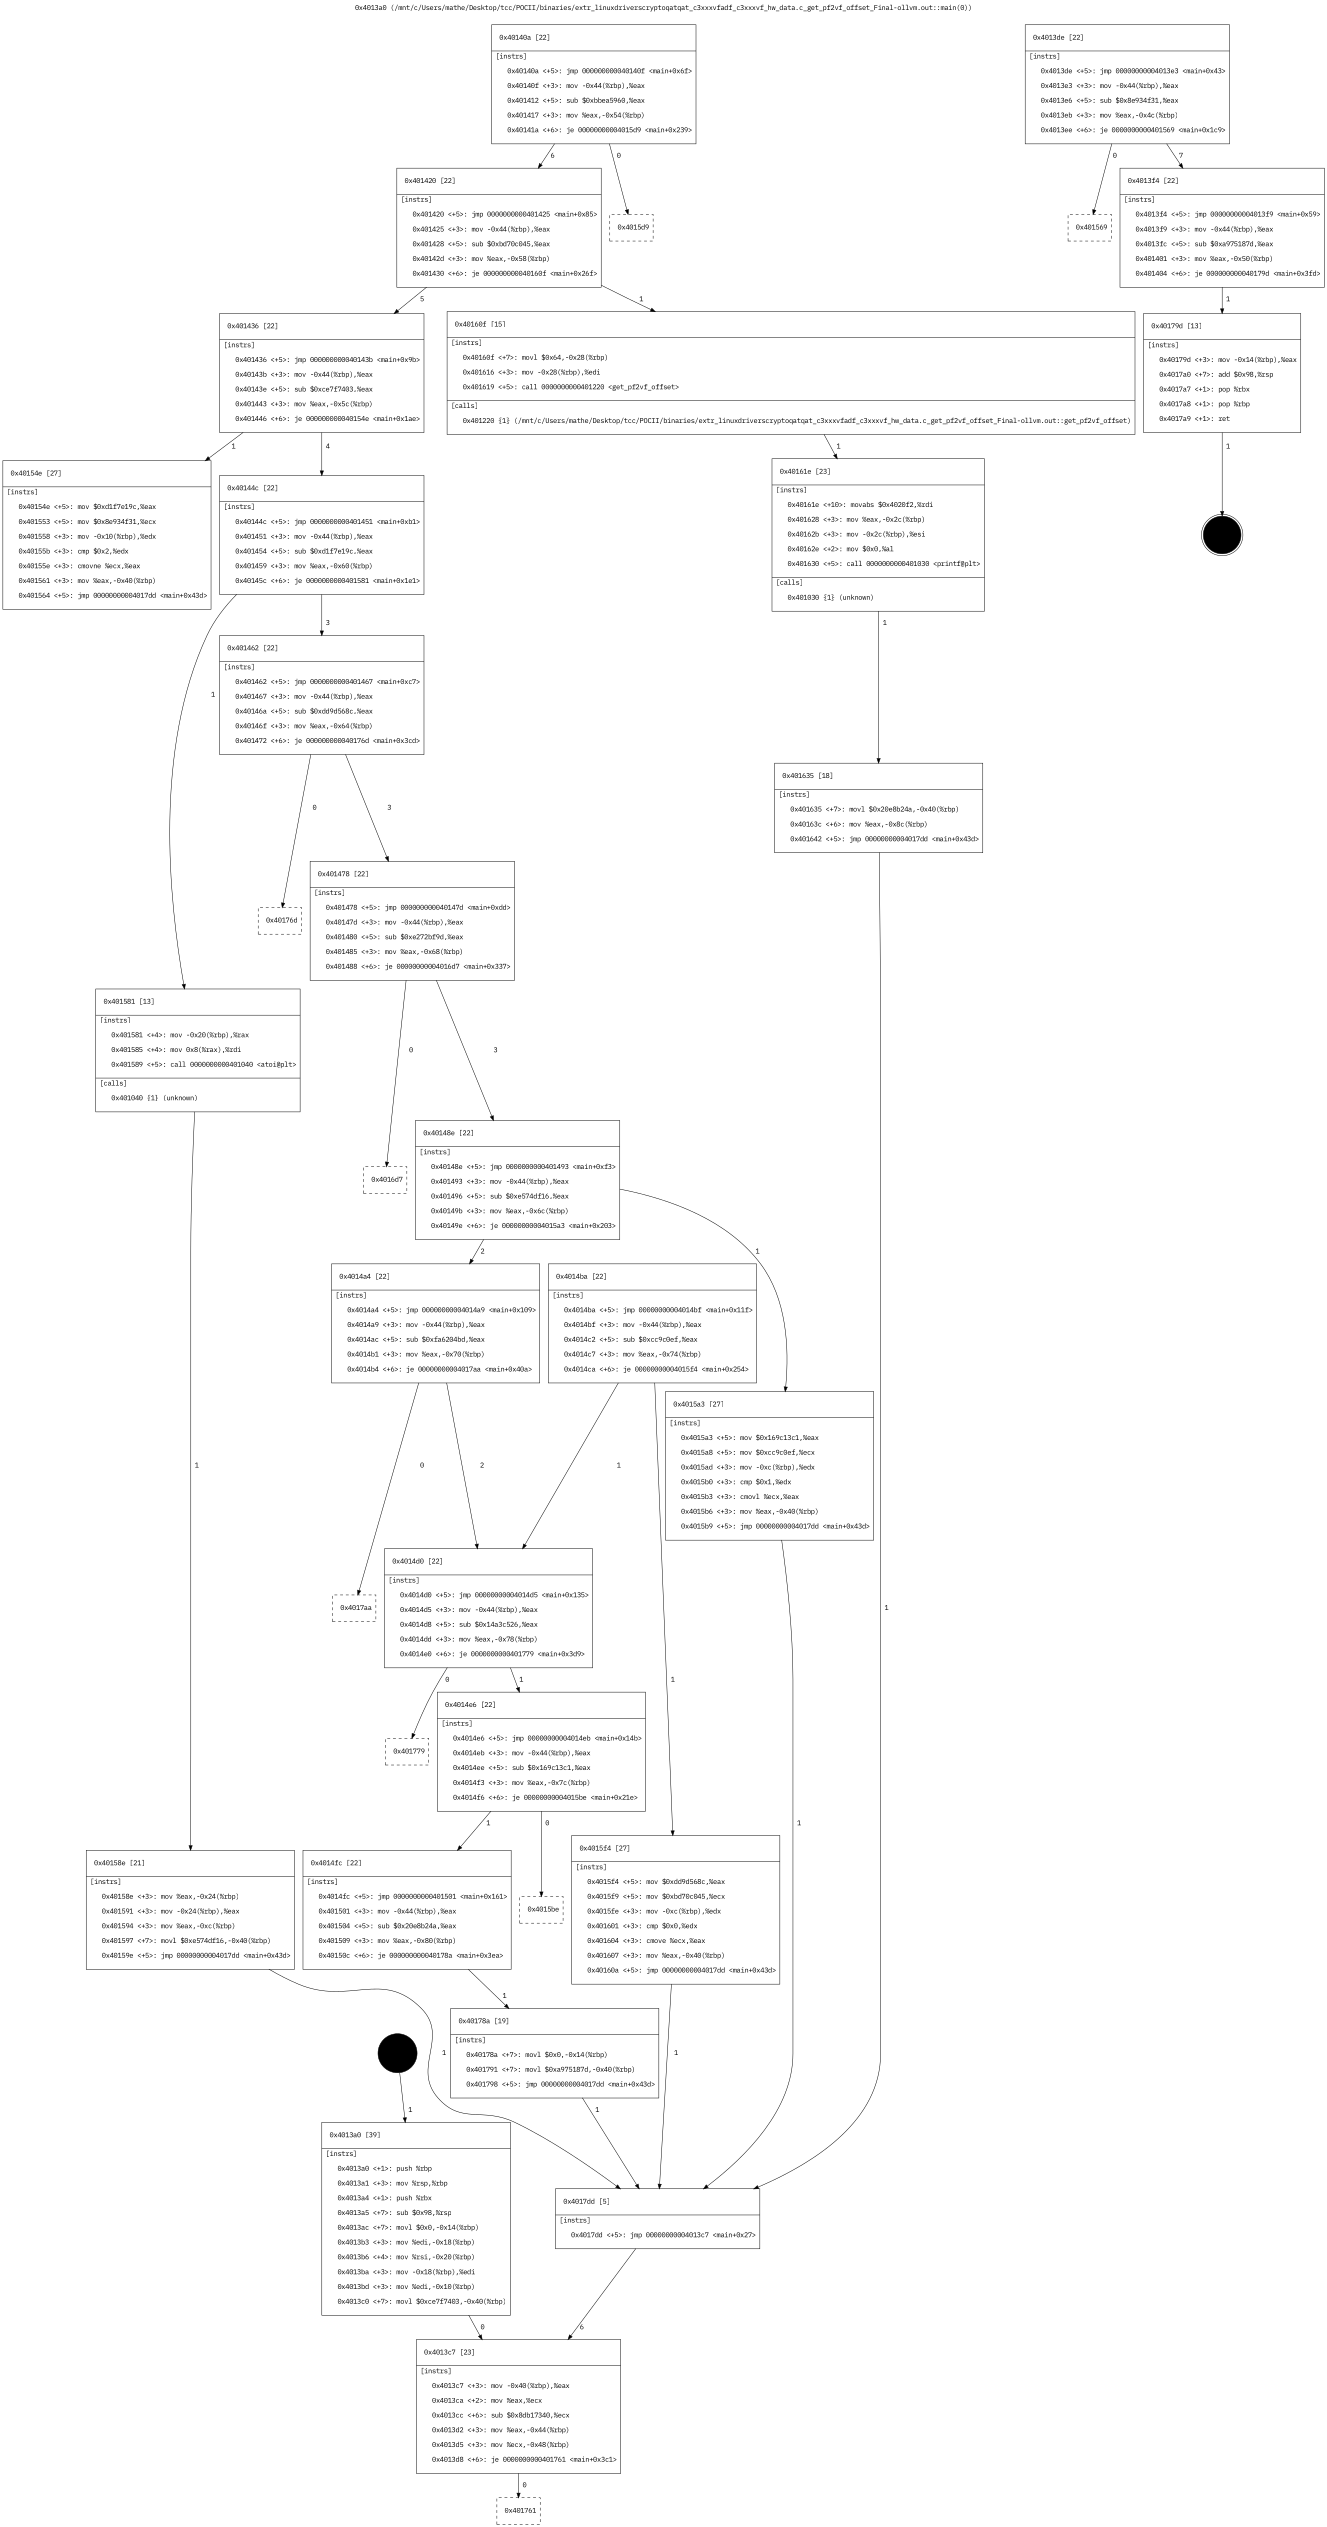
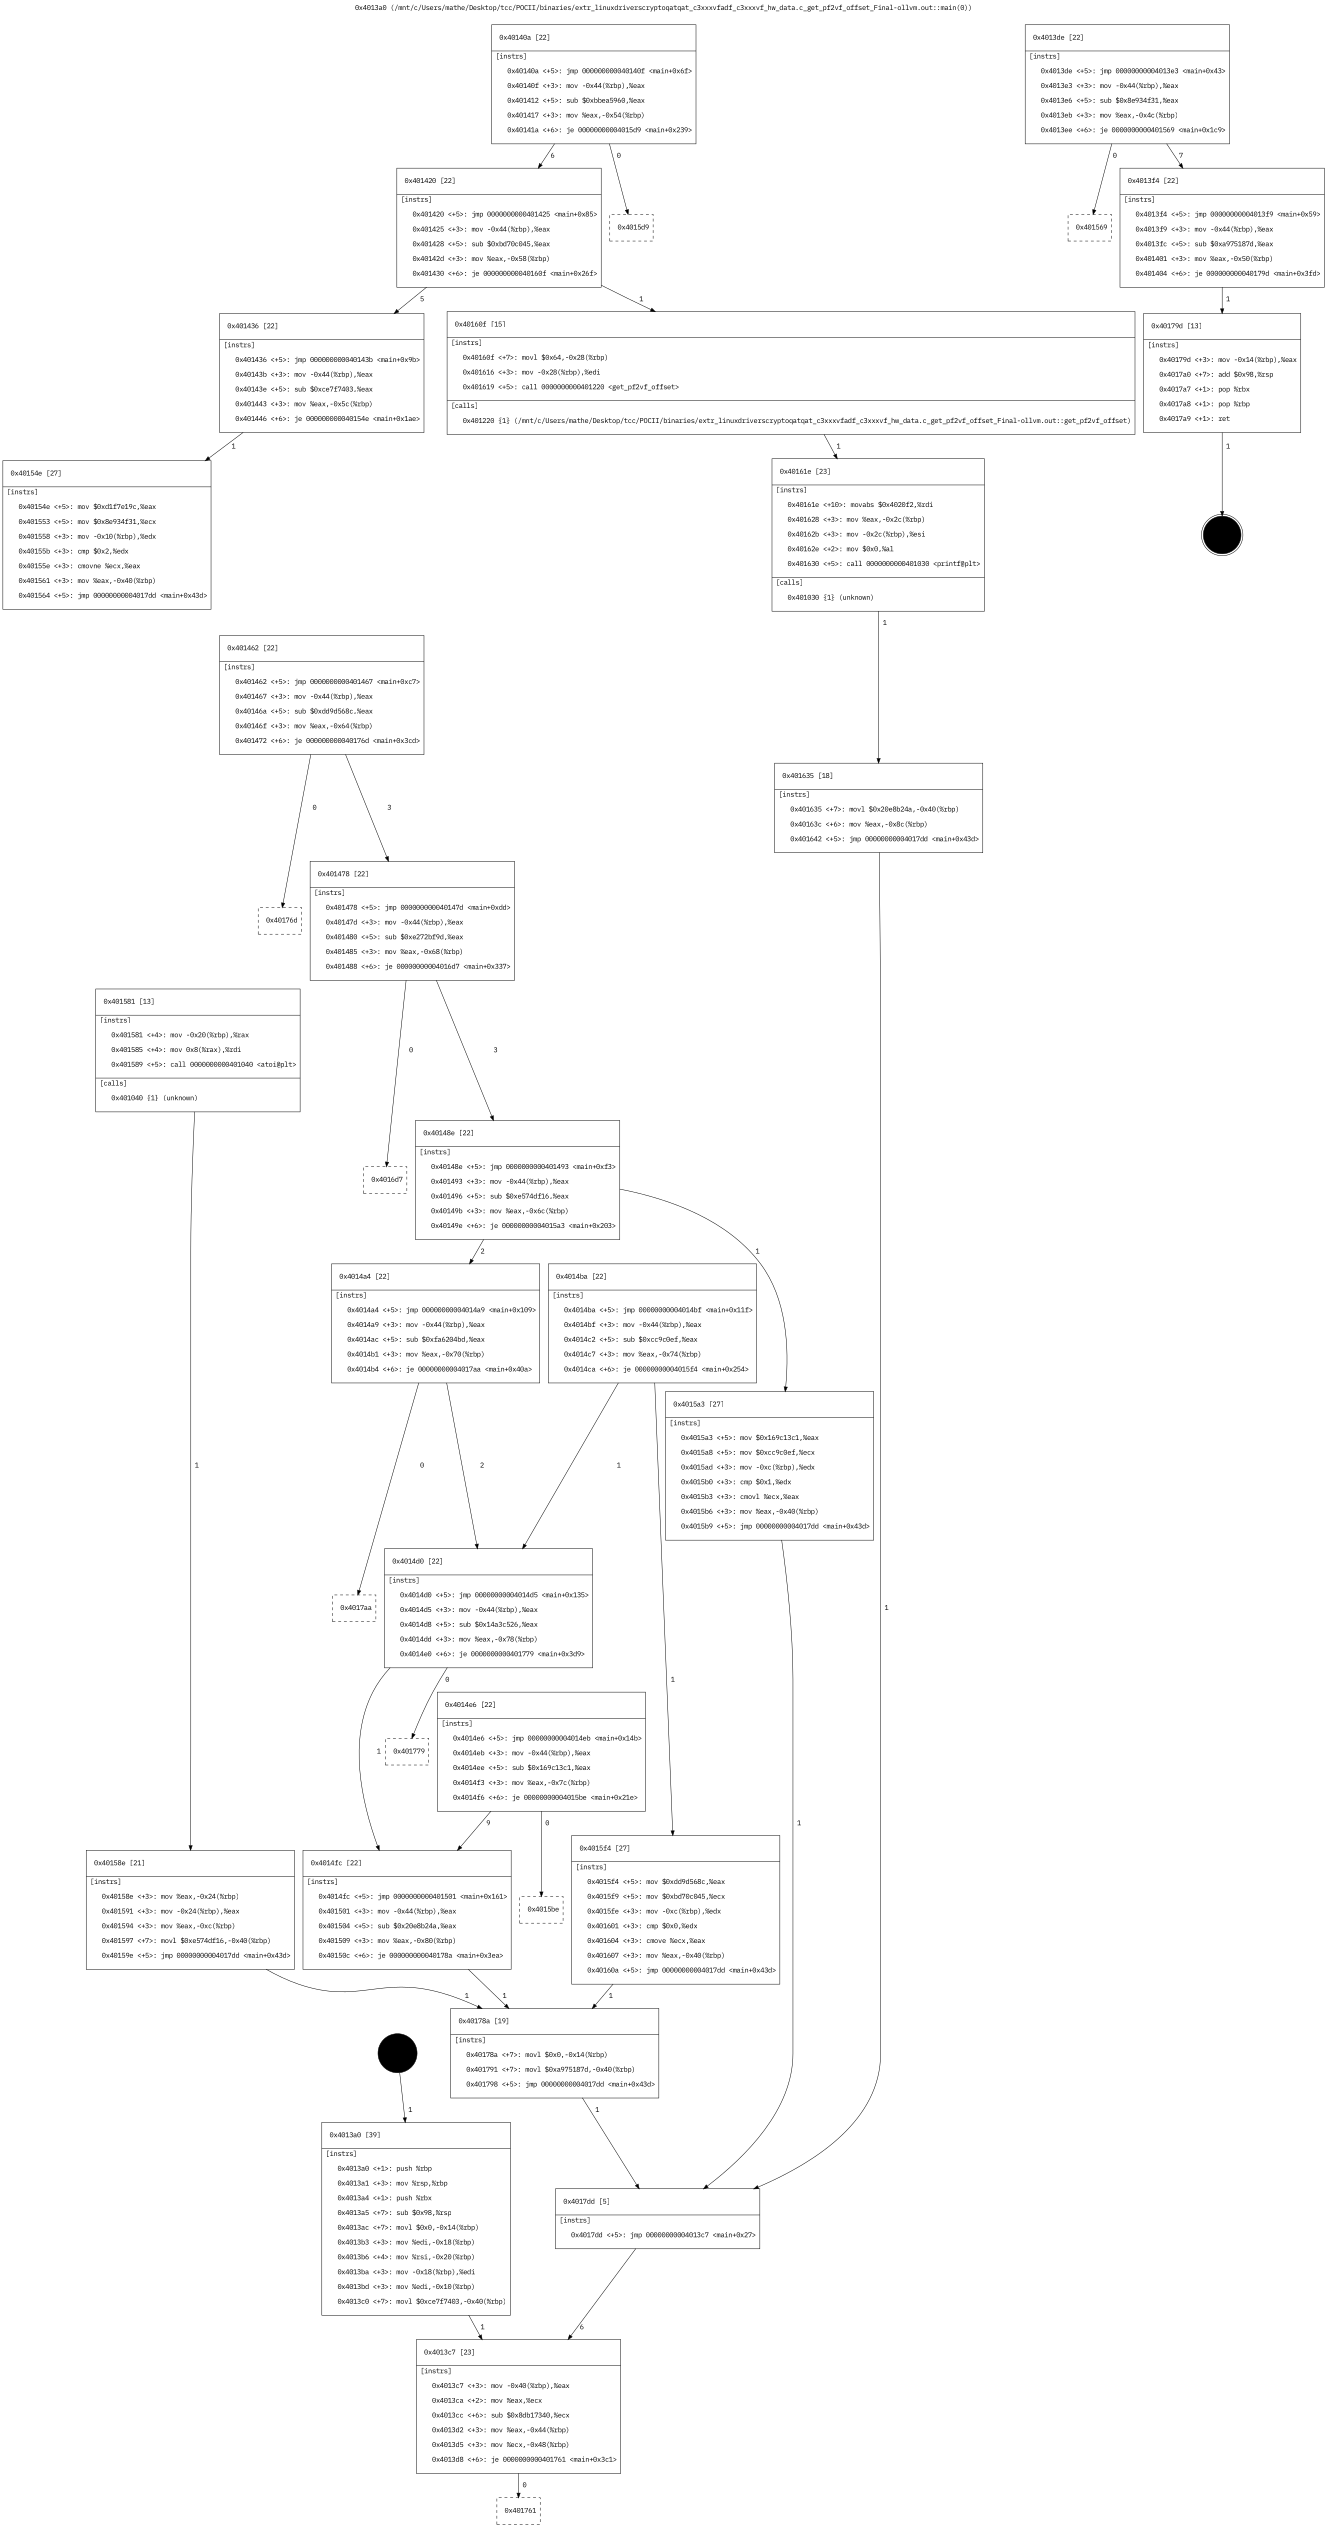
(322, 535) -> none
(514, 1678) -> (359, 1754)
(486, 1823) -> (486, 1823)
(428, 2073) -> (371, 1990)
(666, 2084) -> (604, 1995)
(481, 2327) -> (481, 2327)
